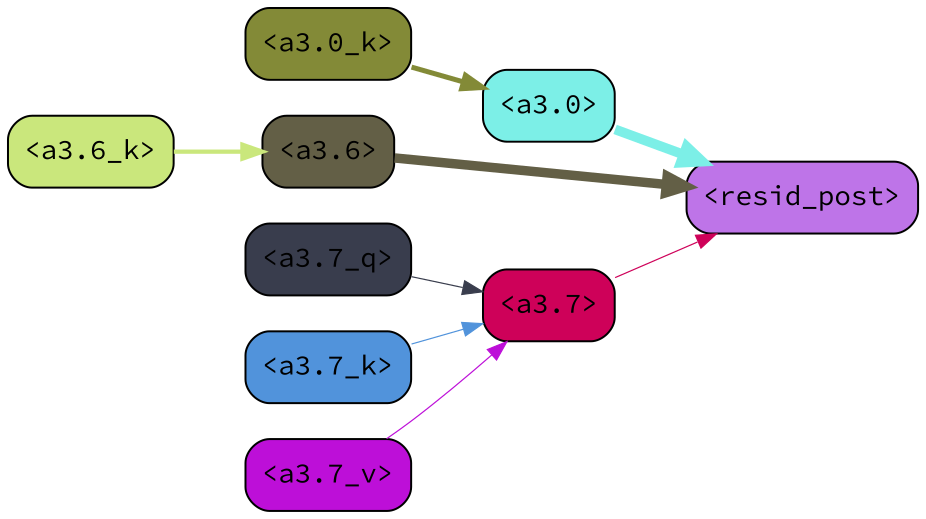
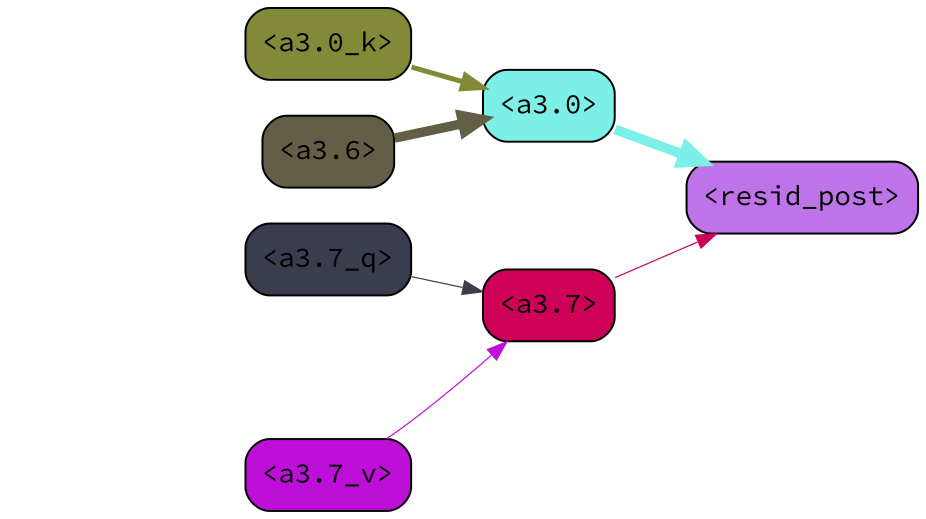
(91, 152) -> none
(530, 171) -> (428, 131)
(328, 367) -> none
